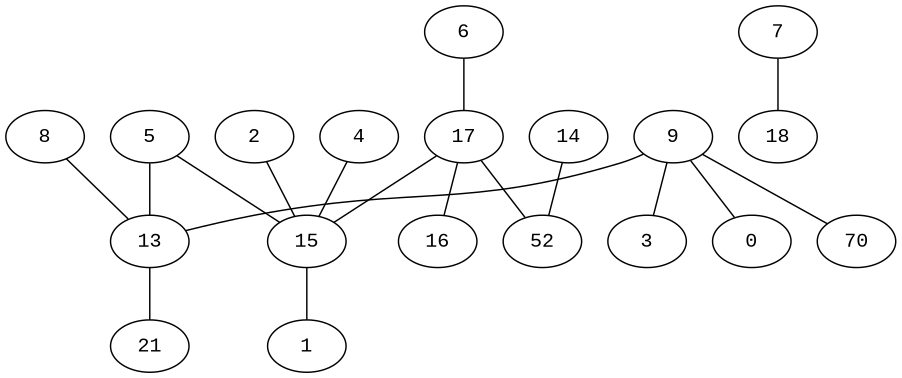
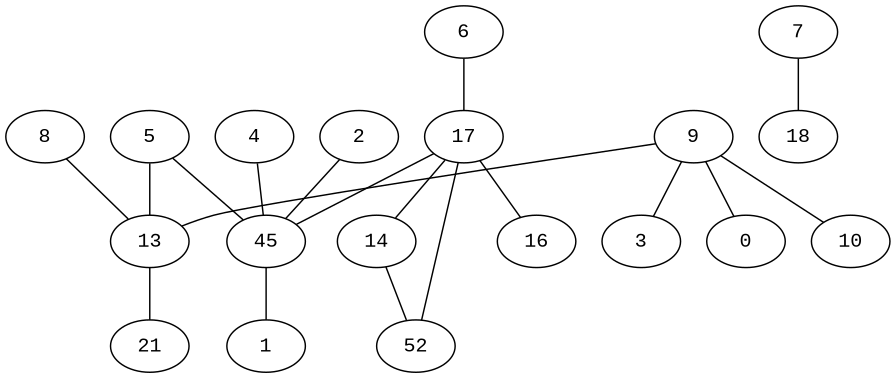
none -> (420, 189)
(307, 241) -> (266, 241)
(857, 241) -> (851, 241)
